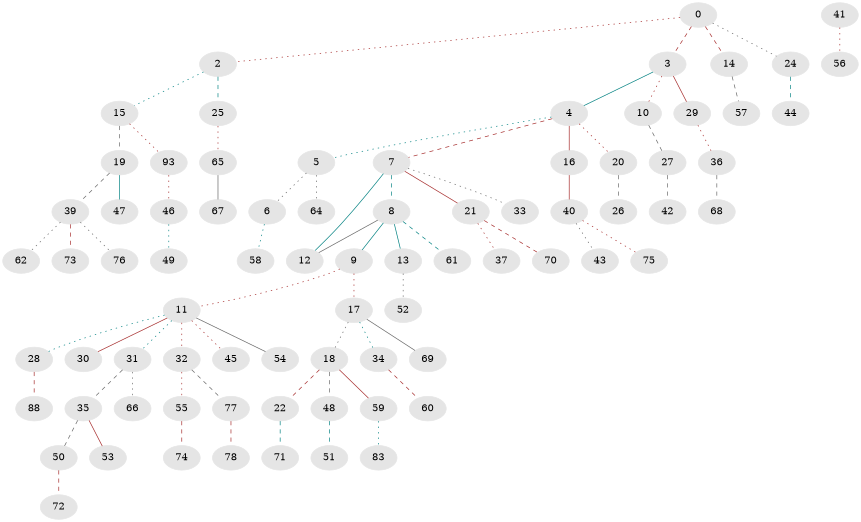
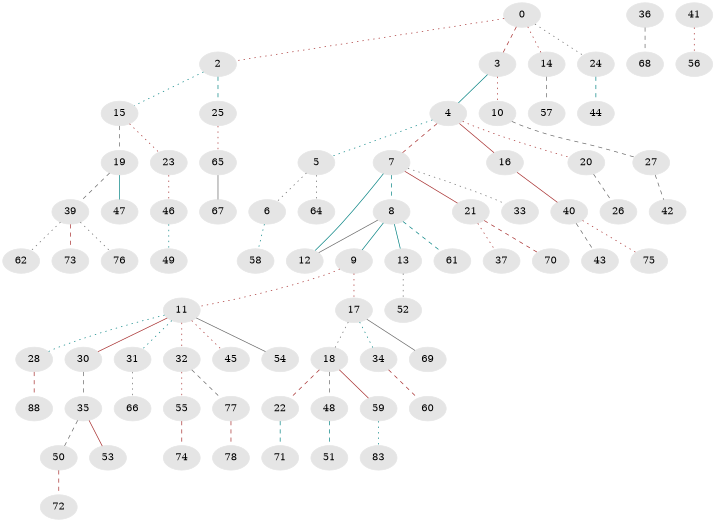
(714, 40) -> (534, 40)
(692, 113) -> none
(169, 163) -> (169, 163)
(585, 236) -> (585, 236)
(108, 384) -> (83, 384)
